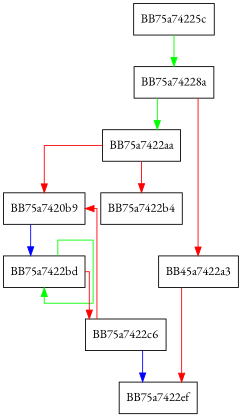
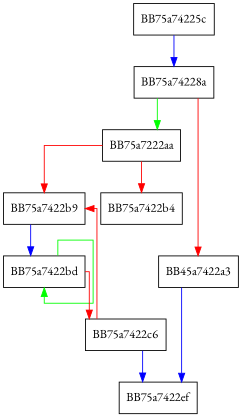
(174, 46) -> (174, 46)
(142, 145) -> (142, 145)
(44, 209) -> (44, 209)
(182, 330) -> (182, 330)
